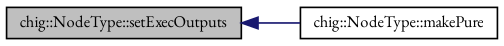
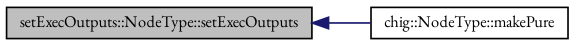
(124, 23) -> (159, 23)
